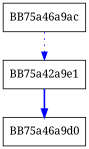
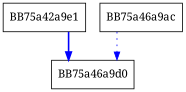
(44, 42) -> (117, 42)
